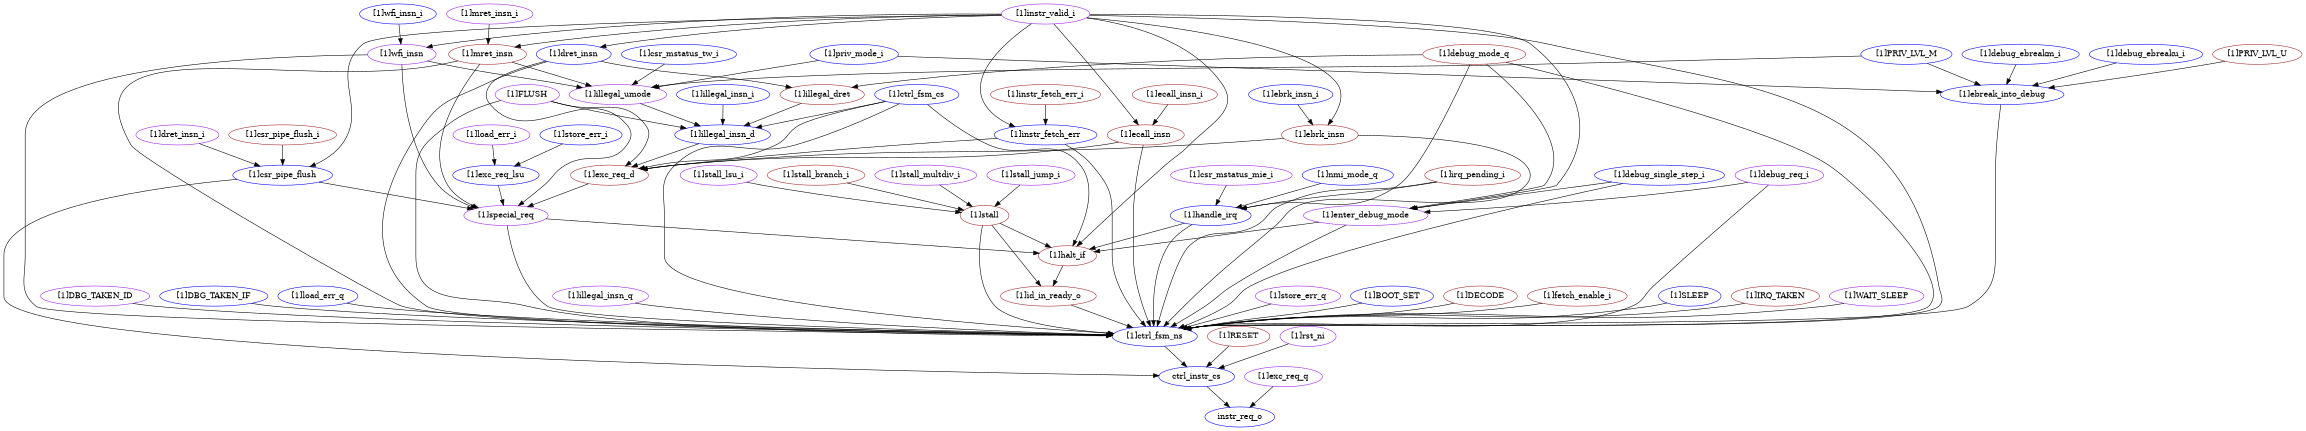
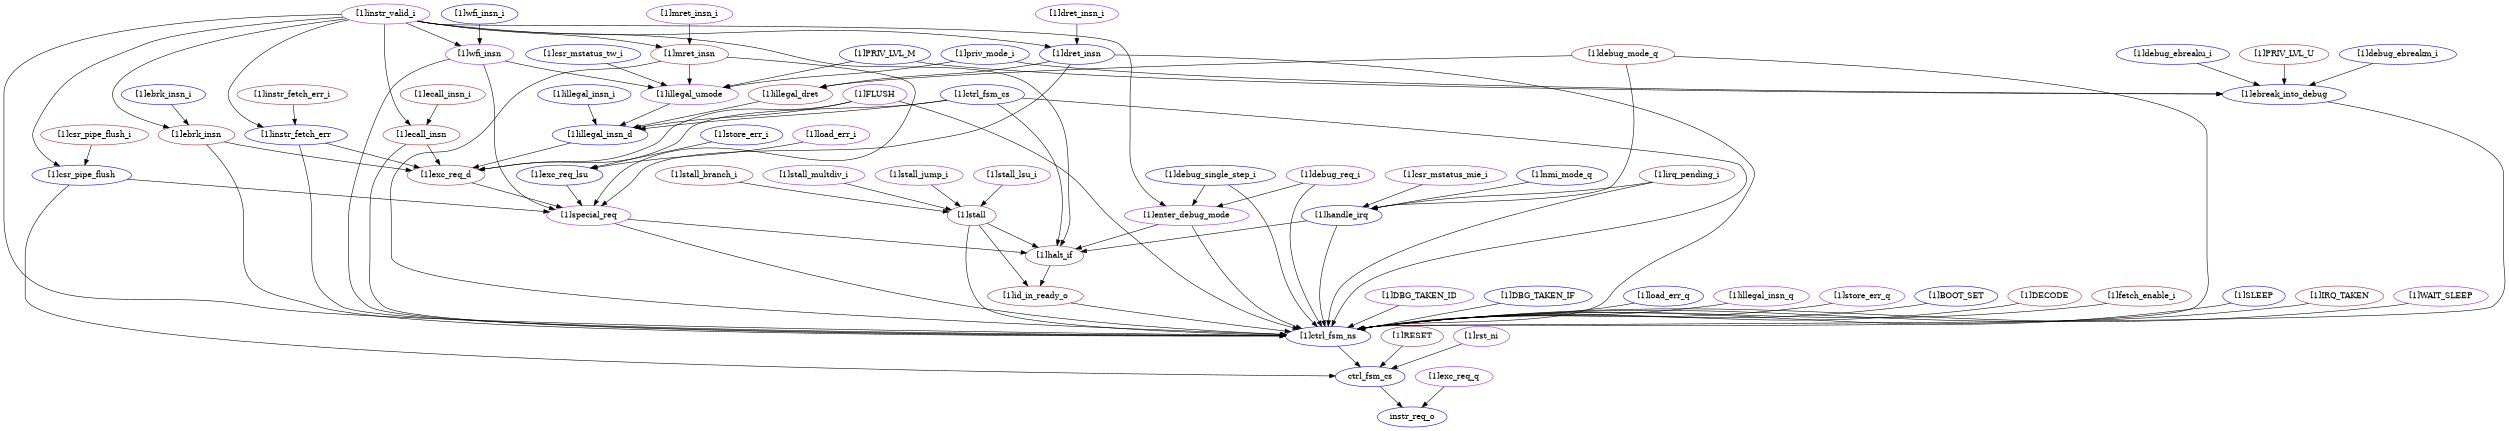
(227, 154) -> (1077, 31)
(1548, 178) -> none
(1197, 377) -> (1370, 377)
